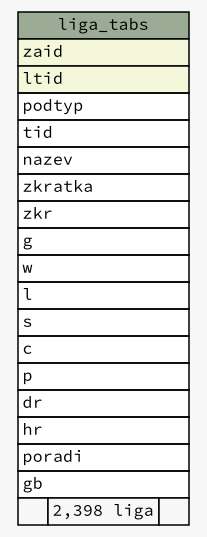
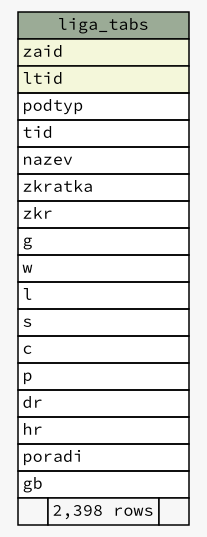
(104, 511) -> (104, 511)
